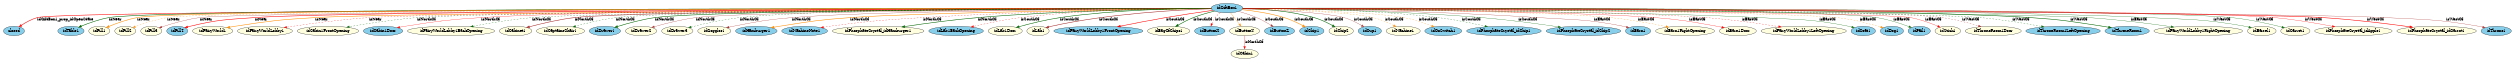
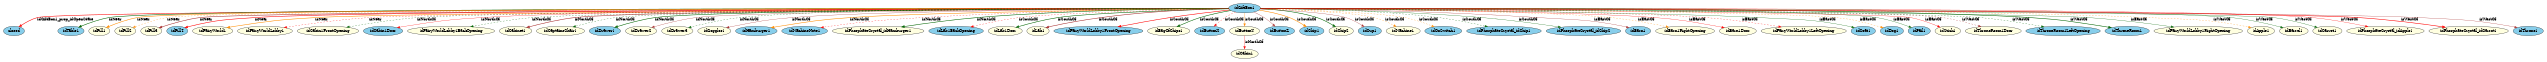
(686, 11) -> (695, 11)
none -> (2261, 31)
